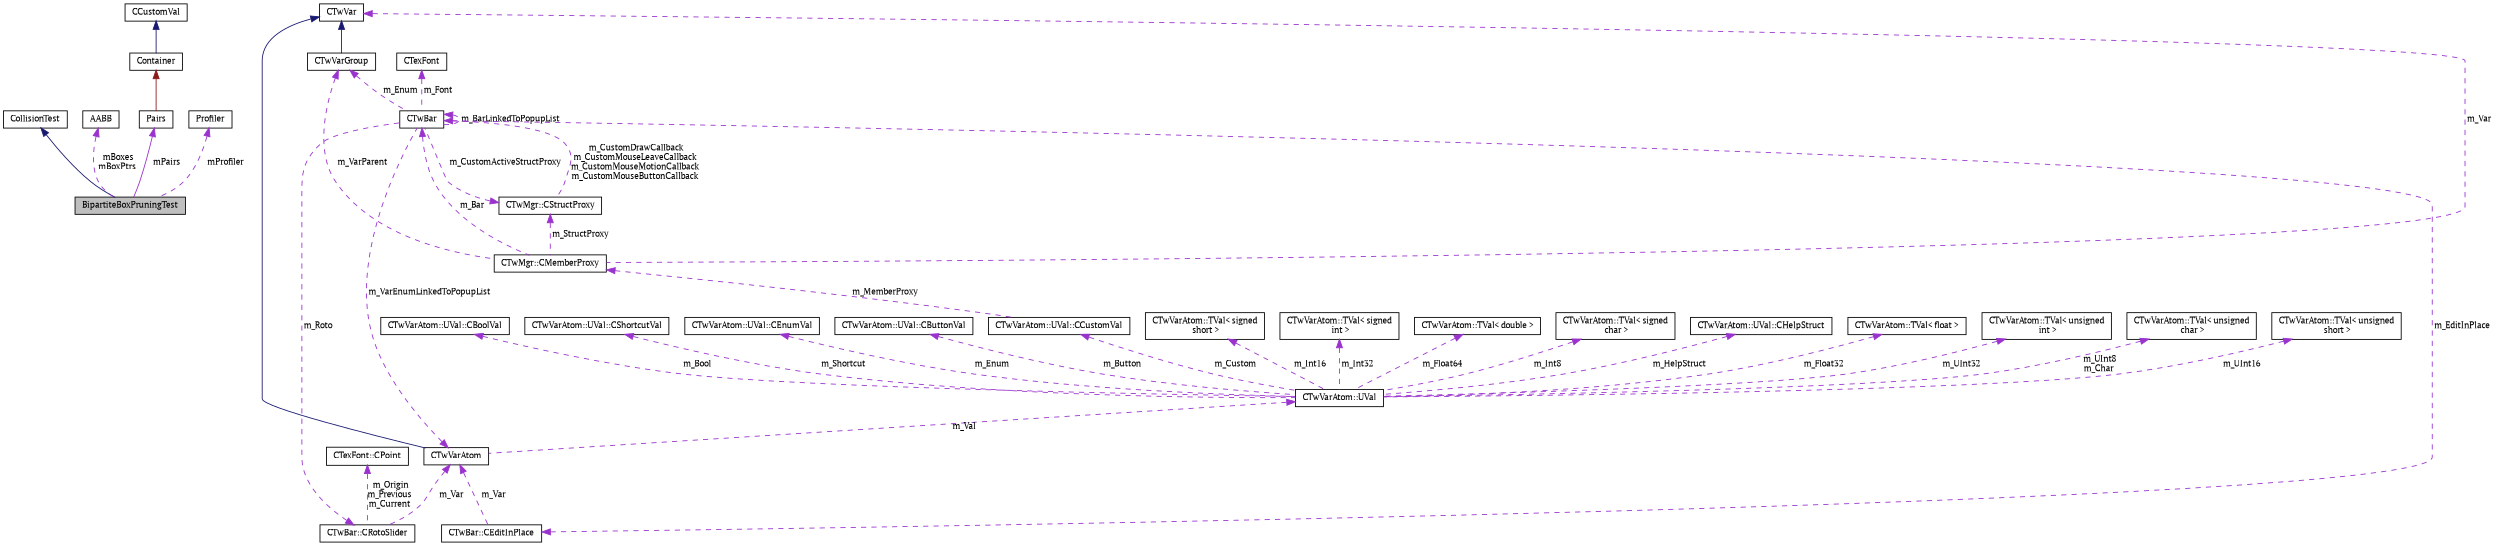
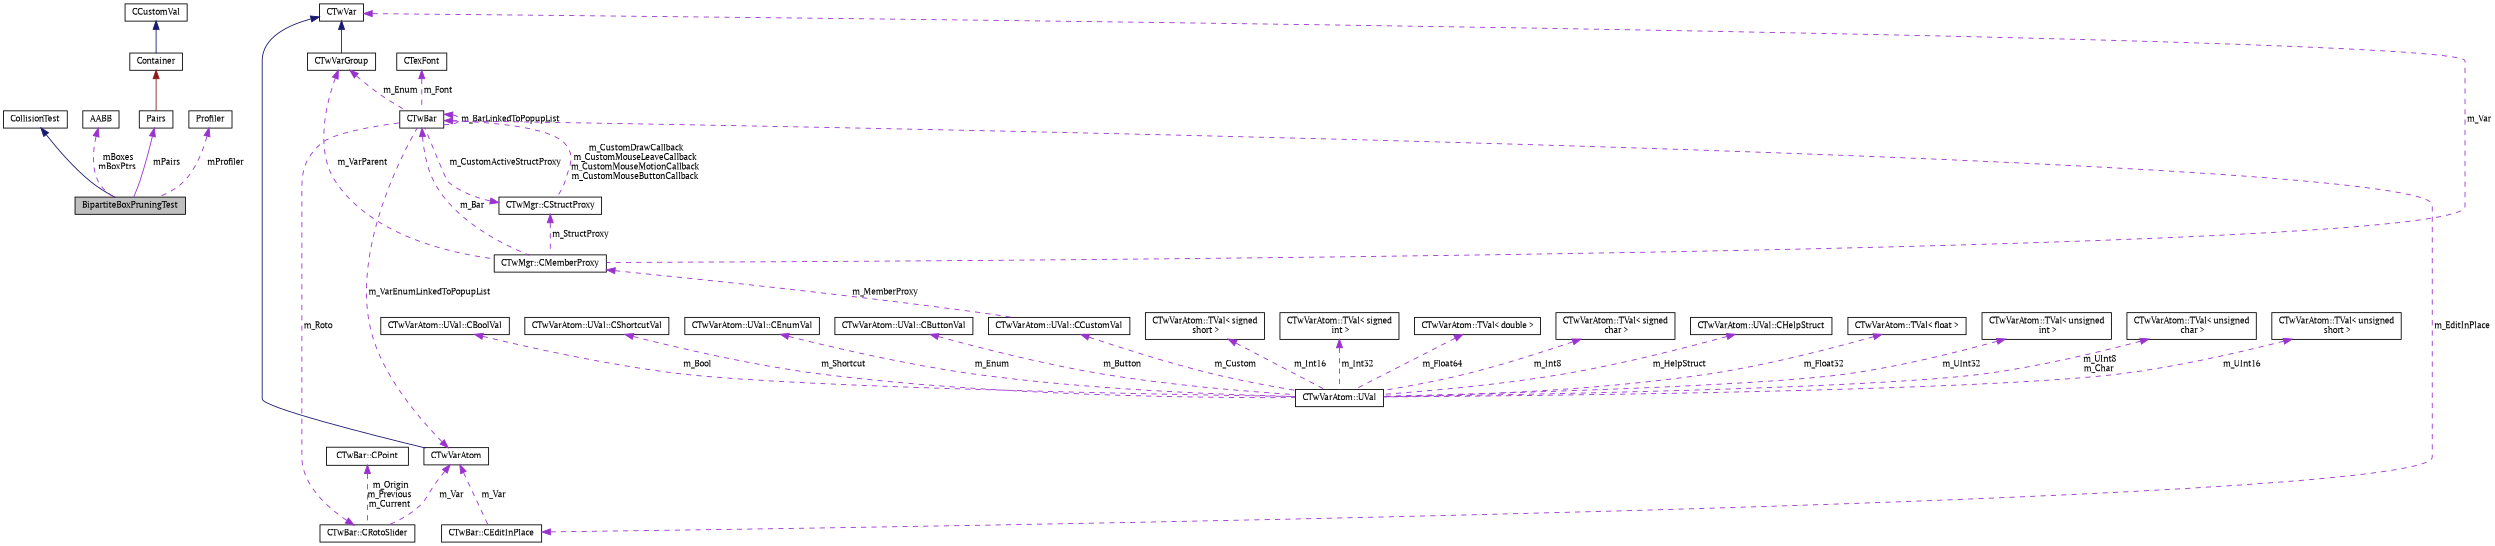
(888, 428) -> none
(367, 456) -> (367, 456)
